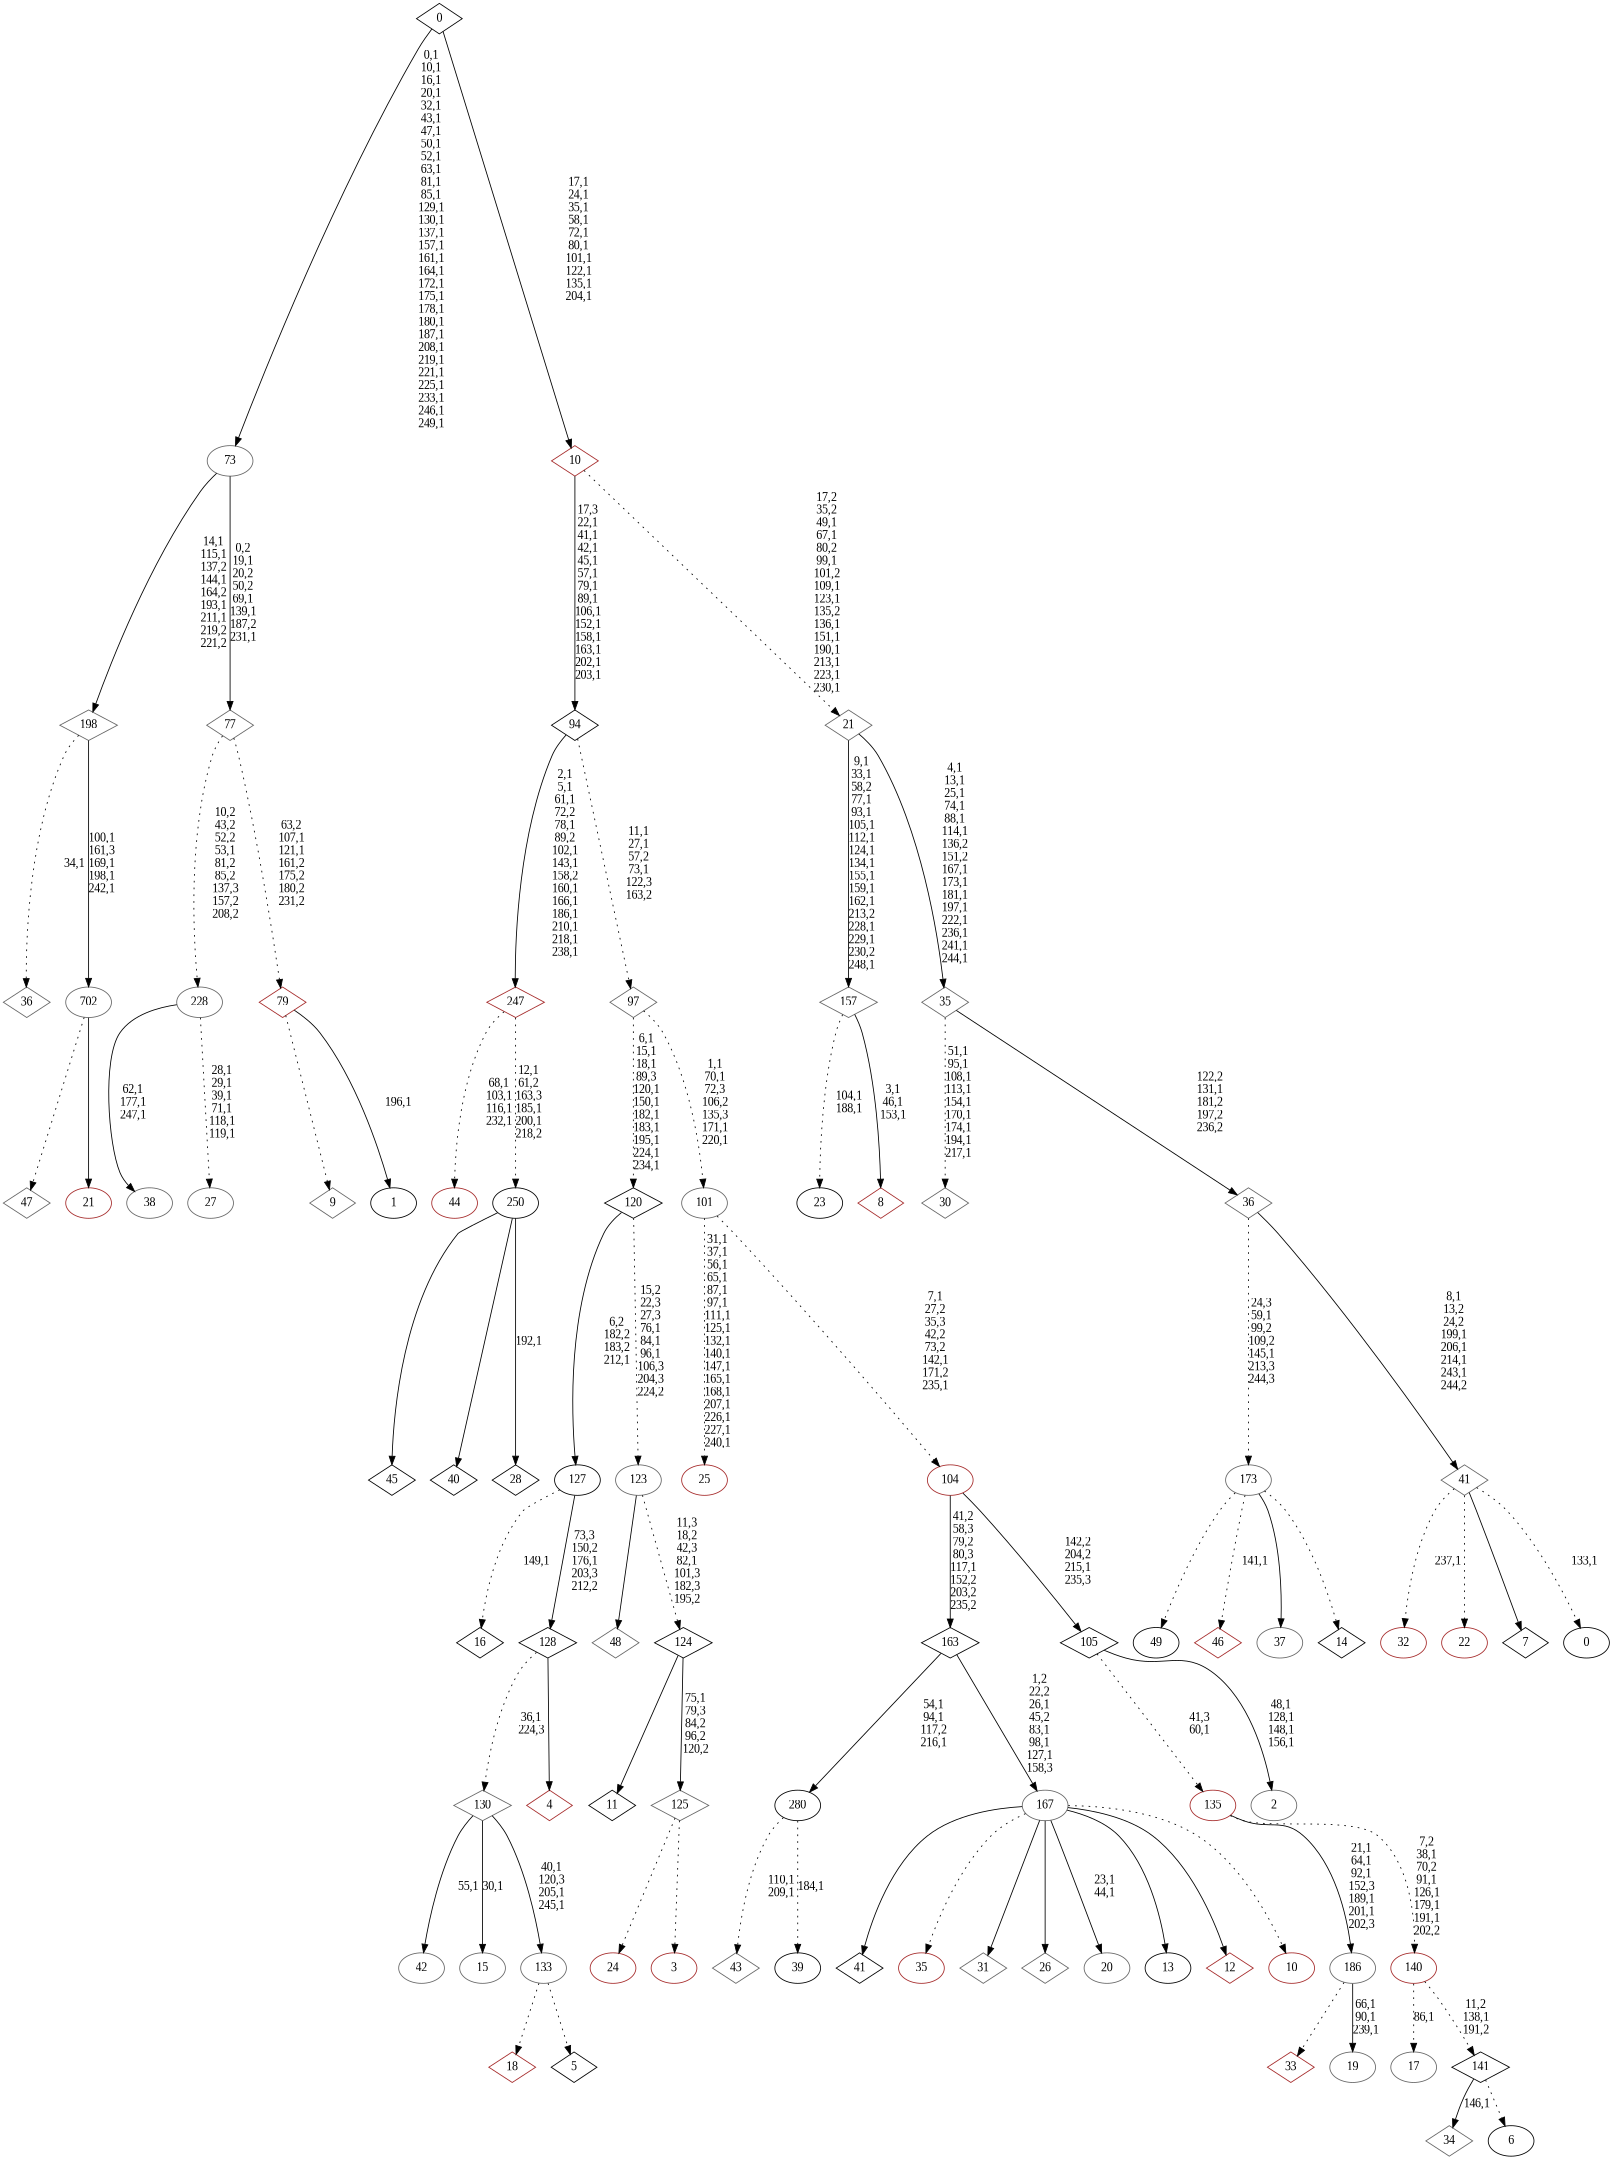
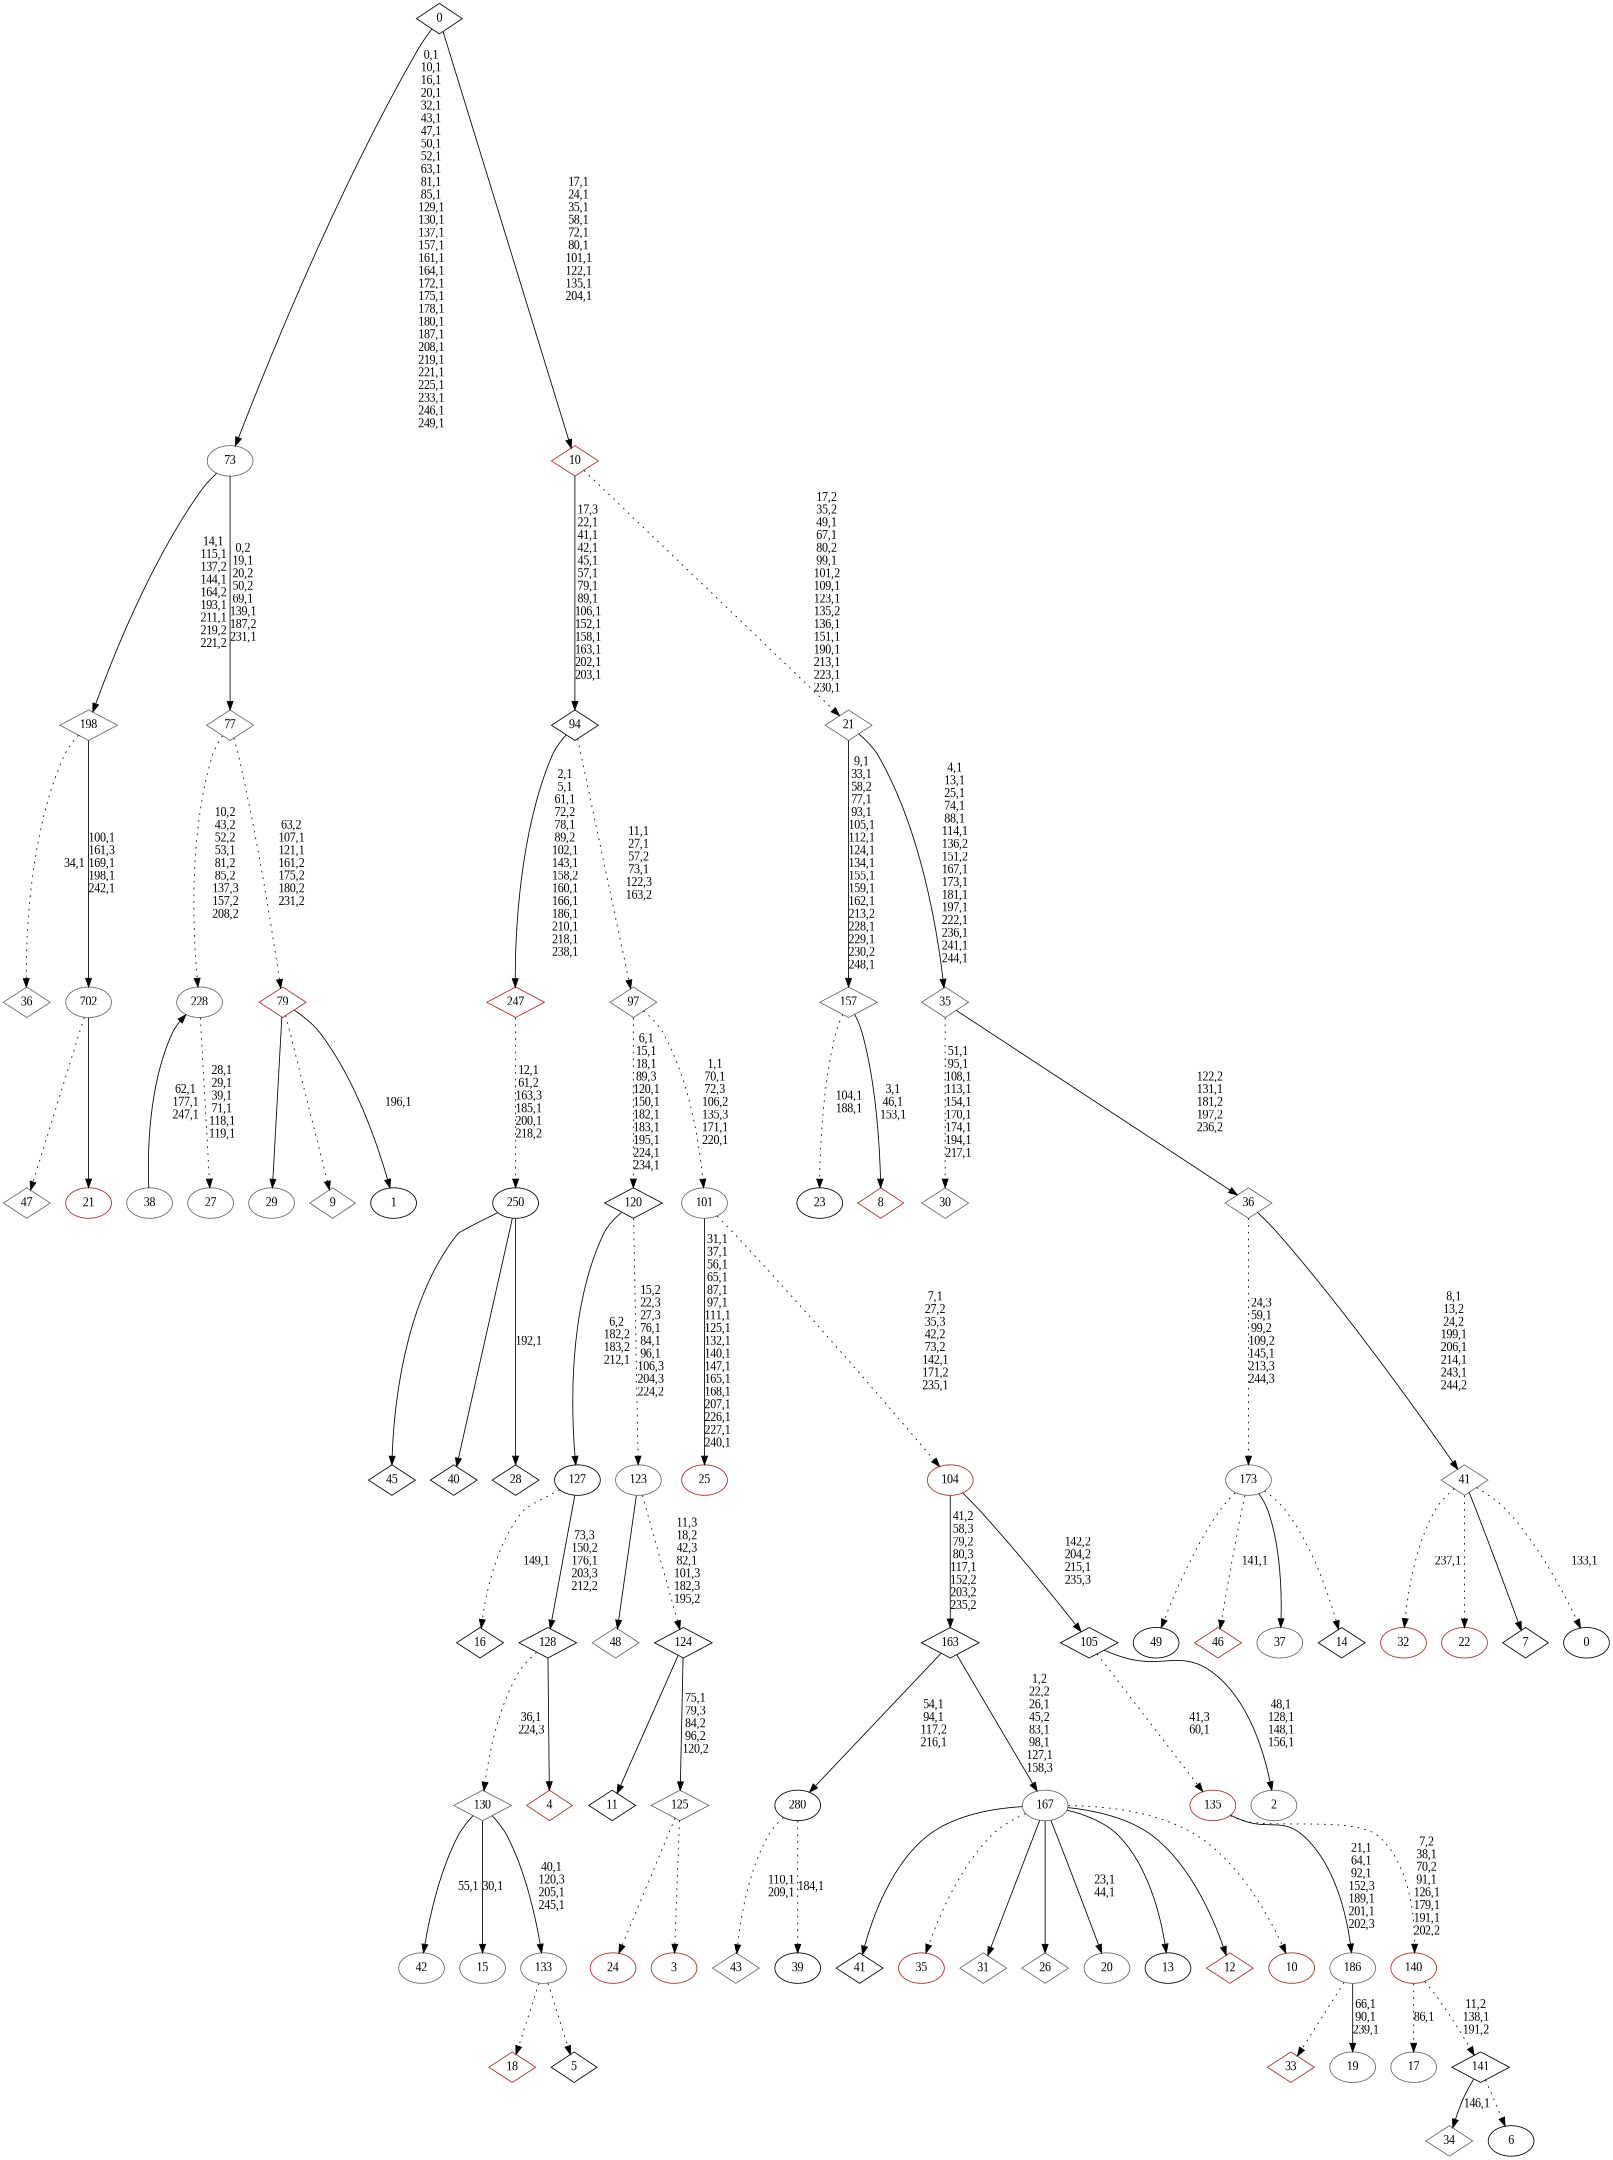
(109, 1078) -> (153, 1102)
none -> (272, 1203)
(455, 1203) -> none
(705, 1337) -> (705, 1337)
